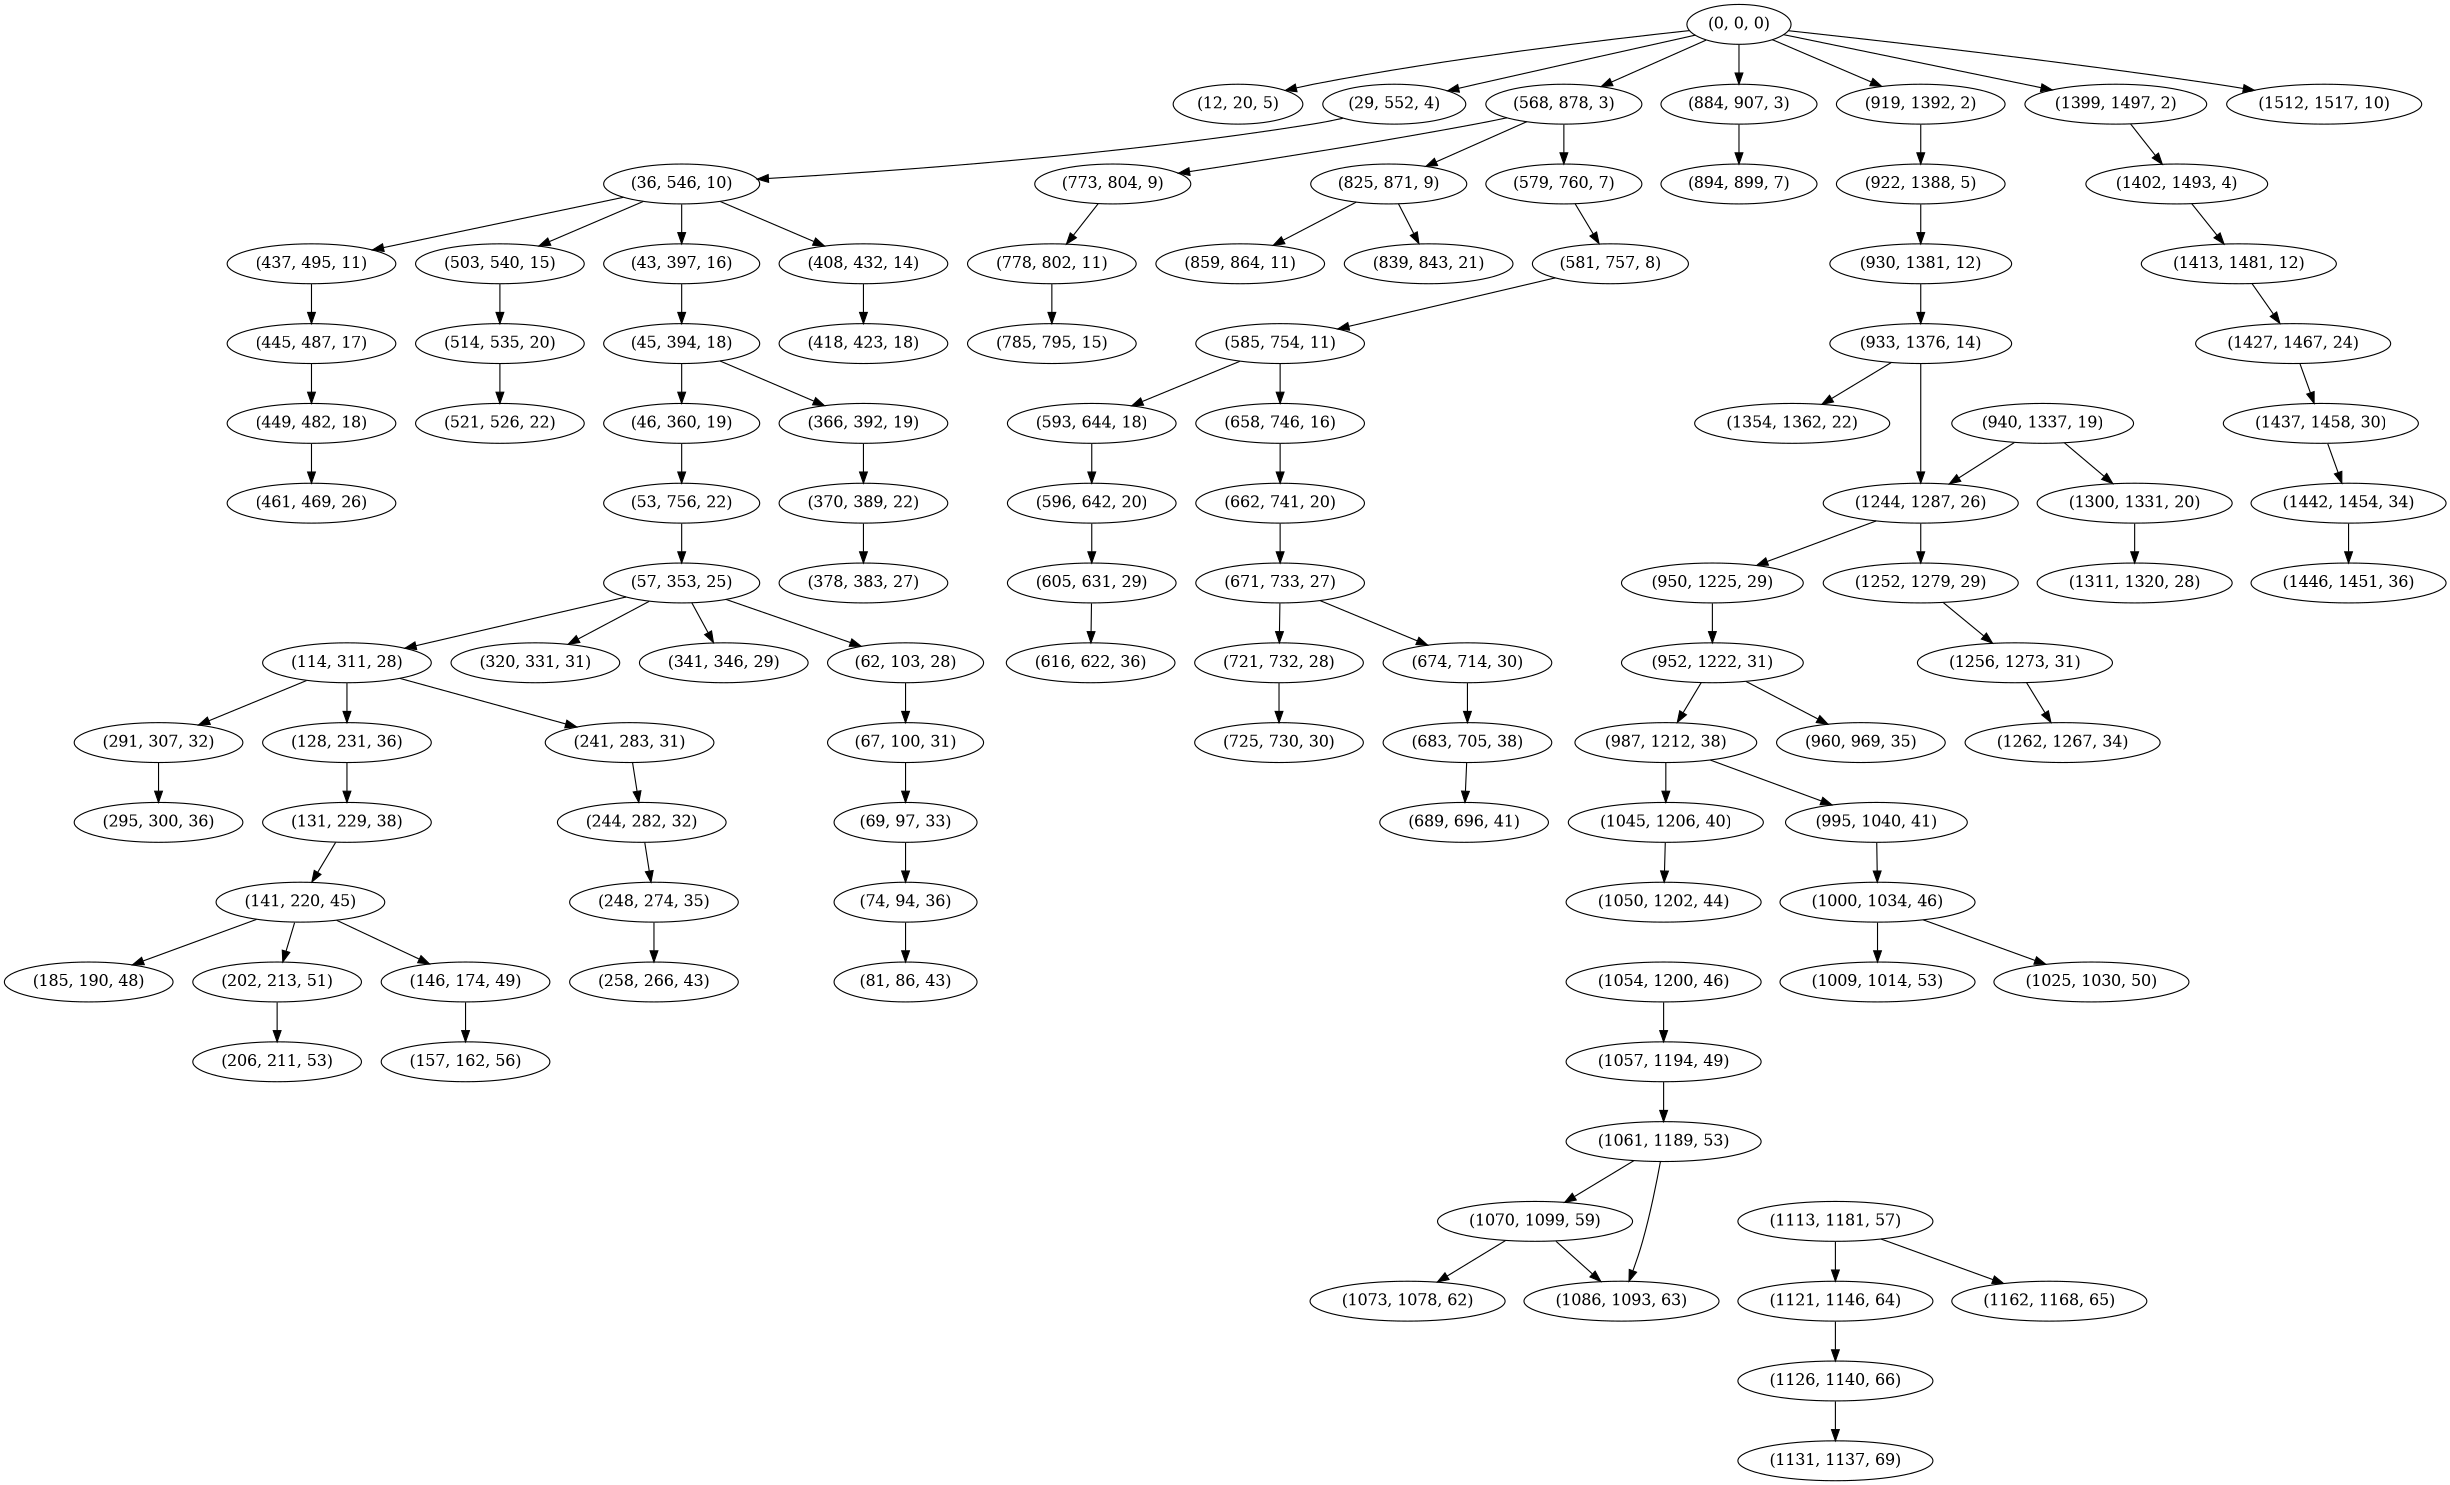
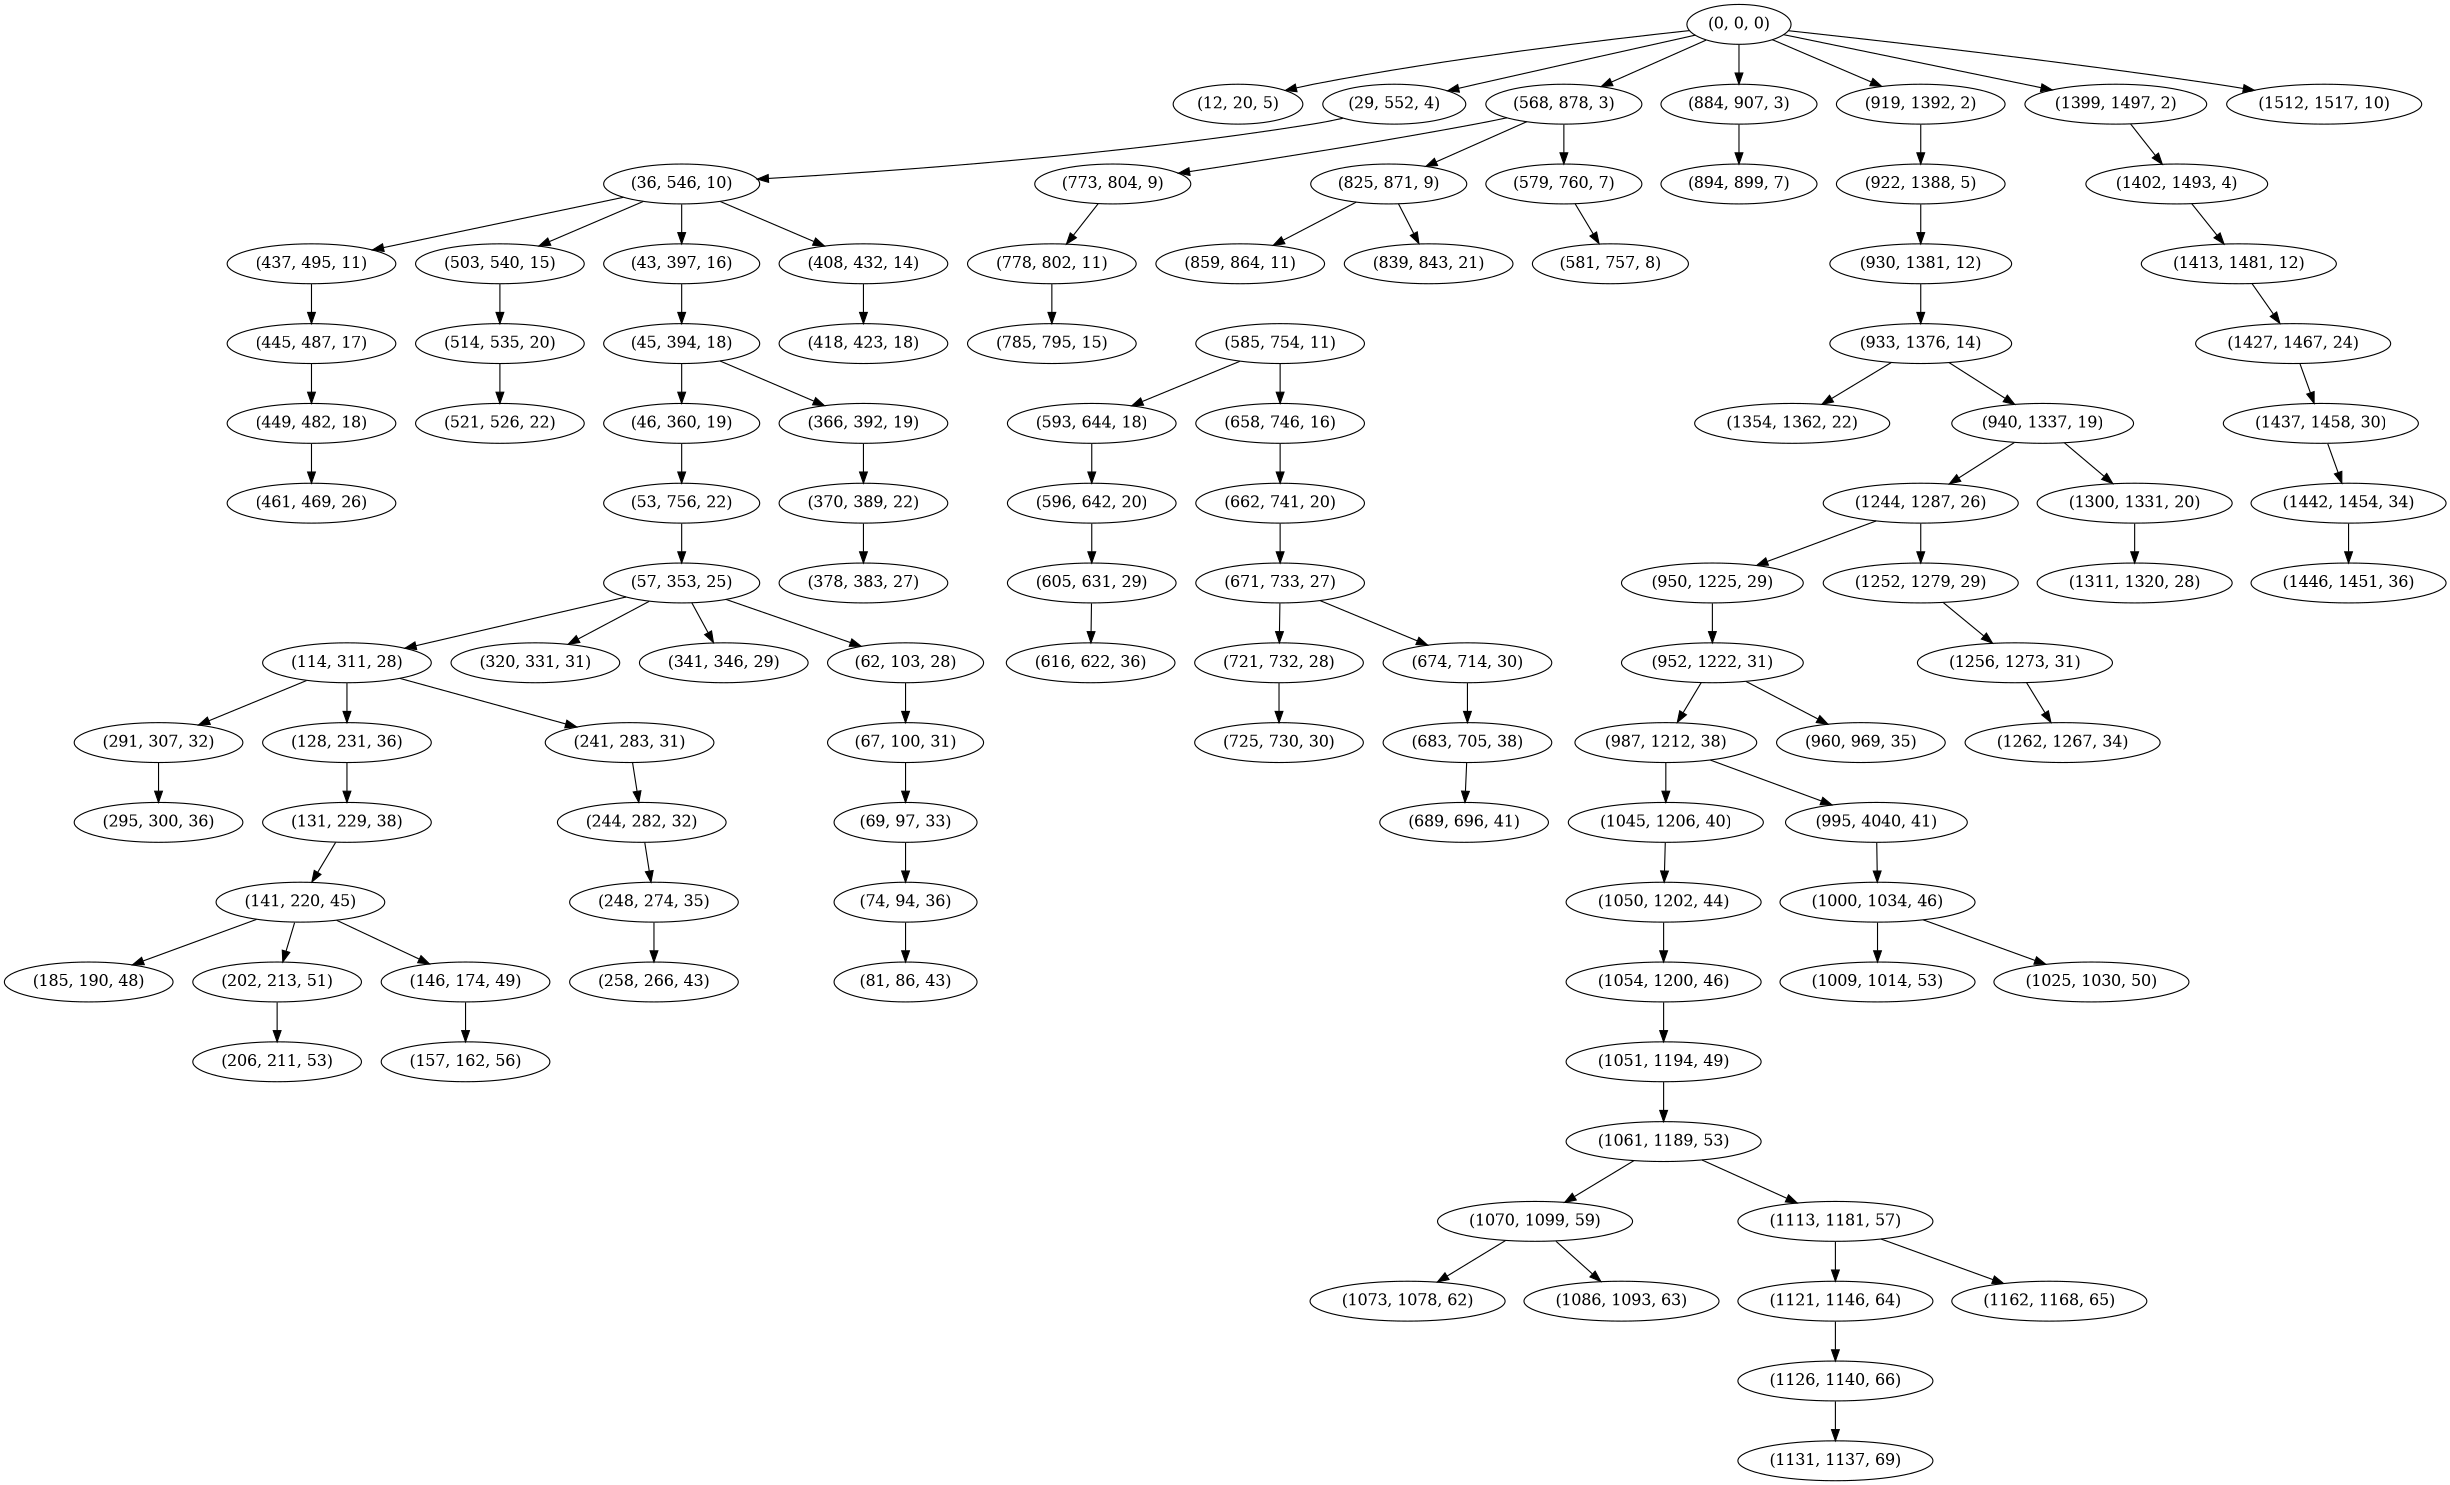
(1452, 302) -> none
(1921, 418) -> (1977, 380)
(1876, 822) -> (1876, 822)
none -> (1664, 937)
(1664, 1062) -> (1664, 1062)
(1649, 1217) -> (1744, 1179)
